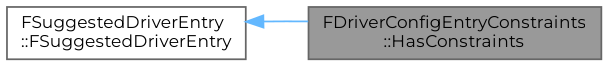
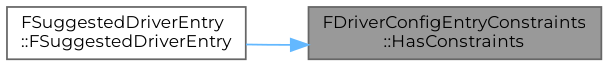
(286, 21) -> (268, 45)
